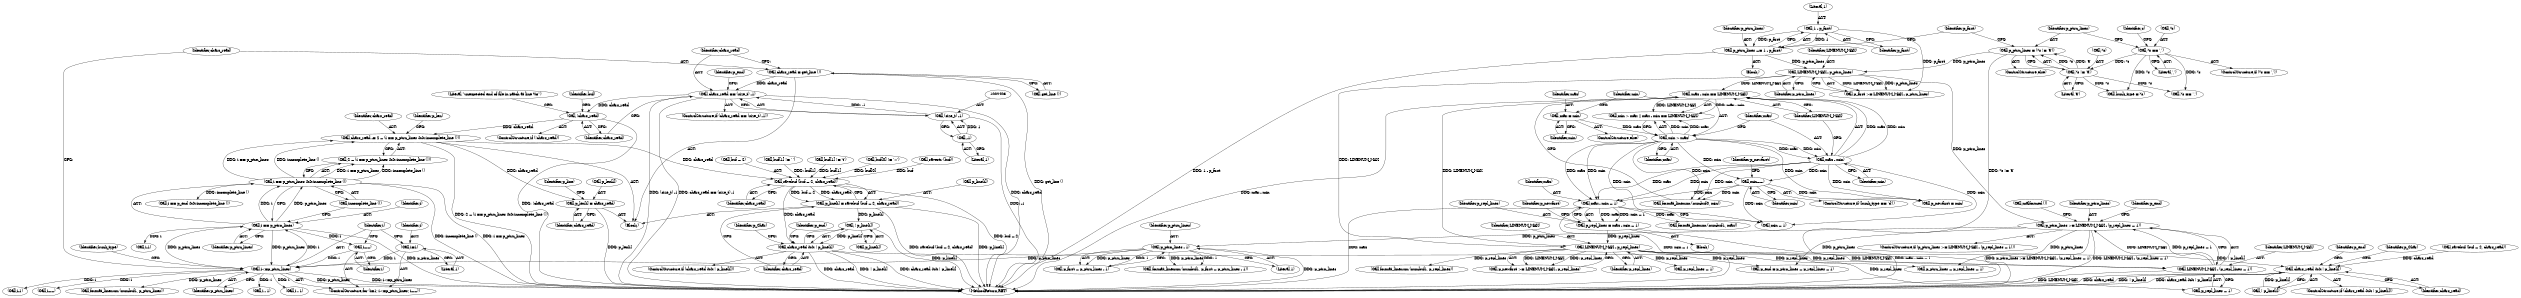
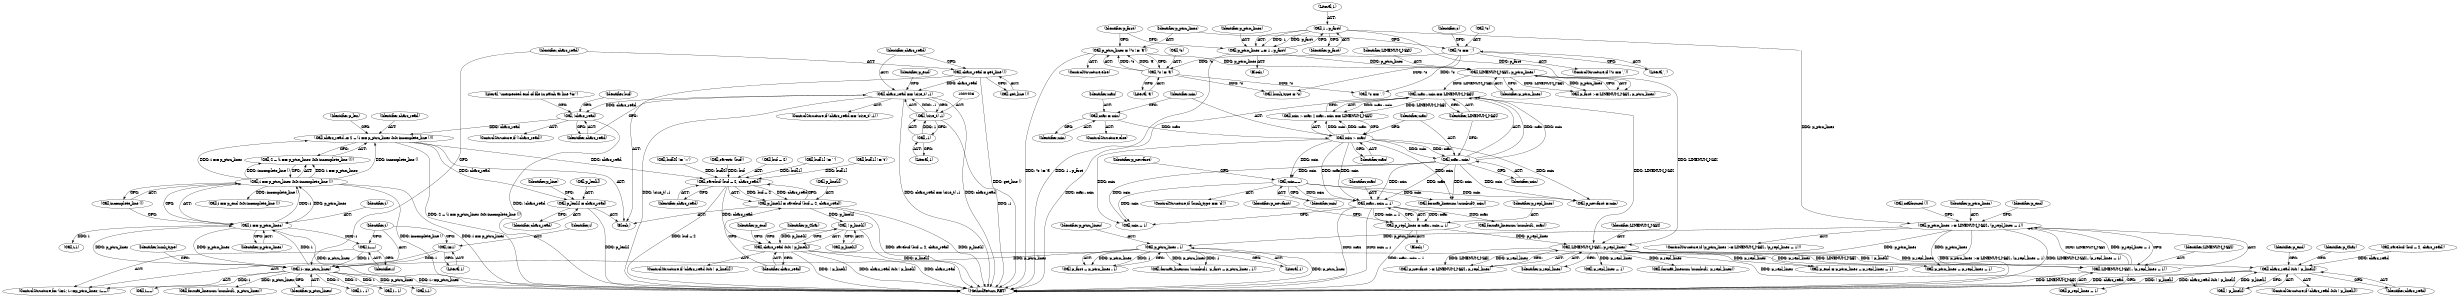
(1535, 132) -> (1350, 100)
(1952, 132) -> (1706, 46)
